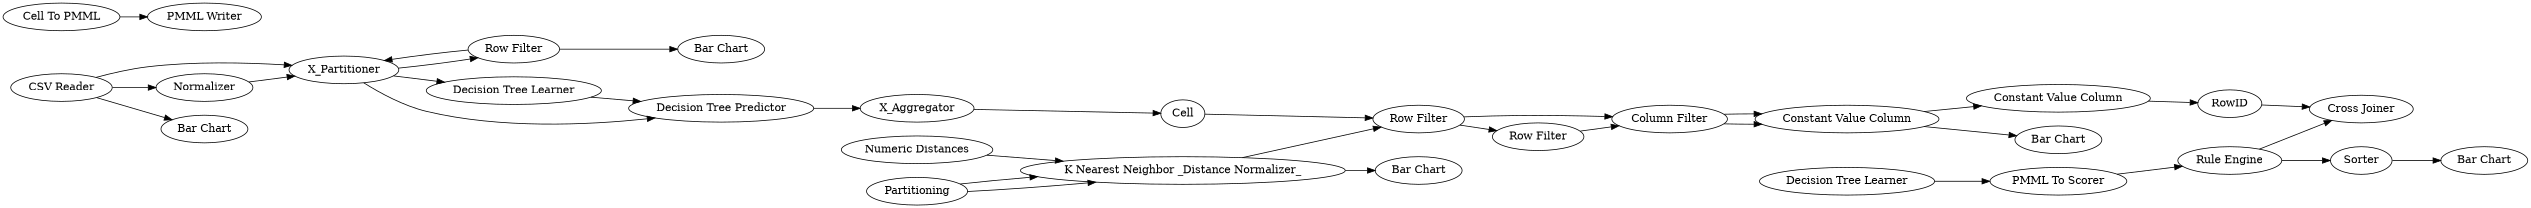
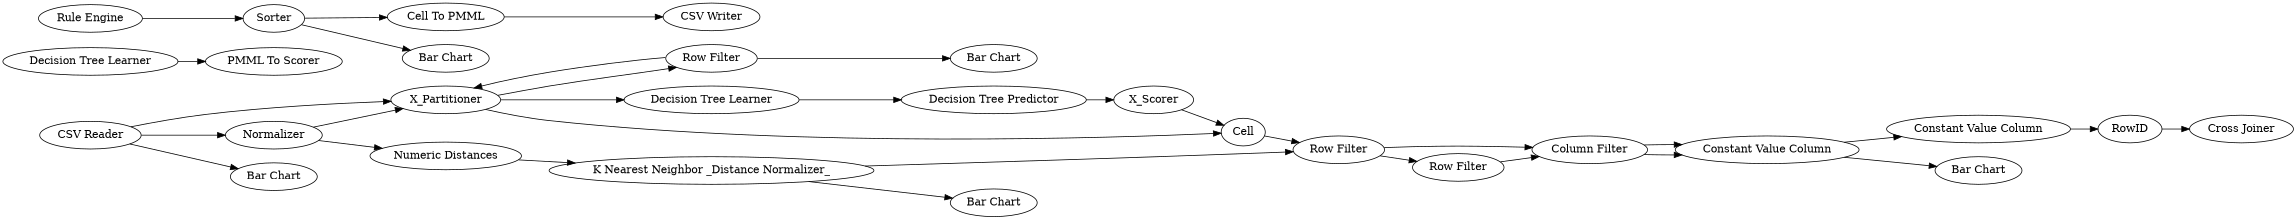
(204, 17) -> (712, 17)
none -> (342, 18)
(917, 108) -> (1154, 100)
(502, 122) -> (849, 138)
(2292, 136) -> none
none -> (347, 144)
(2146, 171) -> none
(917, 191) -> none
